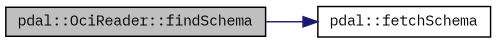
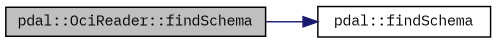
(404, 22) -> (404, 22)
